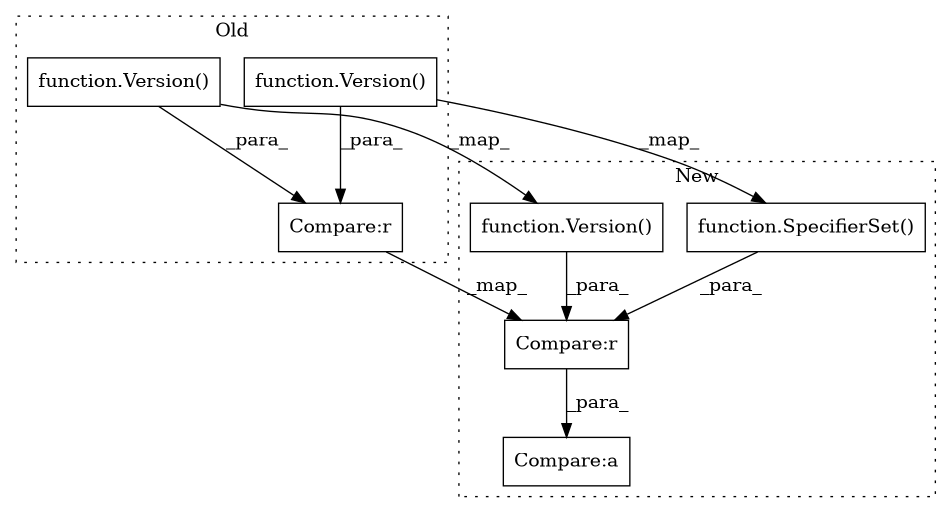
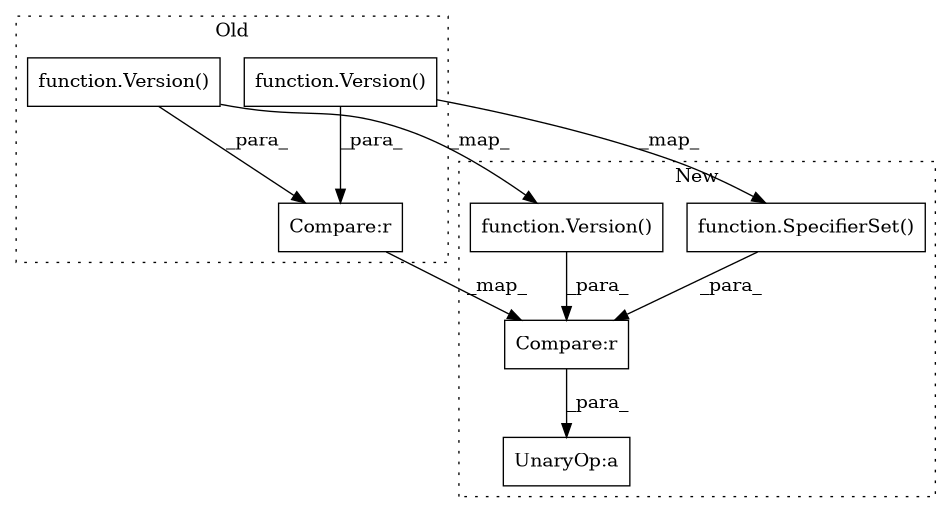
(567, 462) -> (567, 462)
